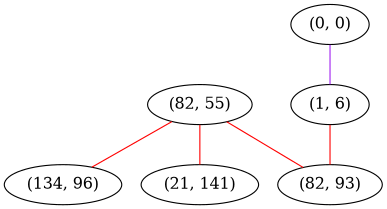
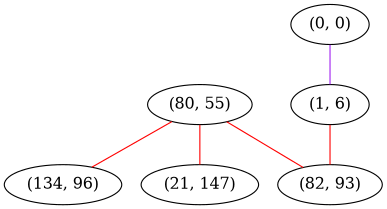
(200, 105) -> (200, 105)
(200, 185) -> (200, 185)
